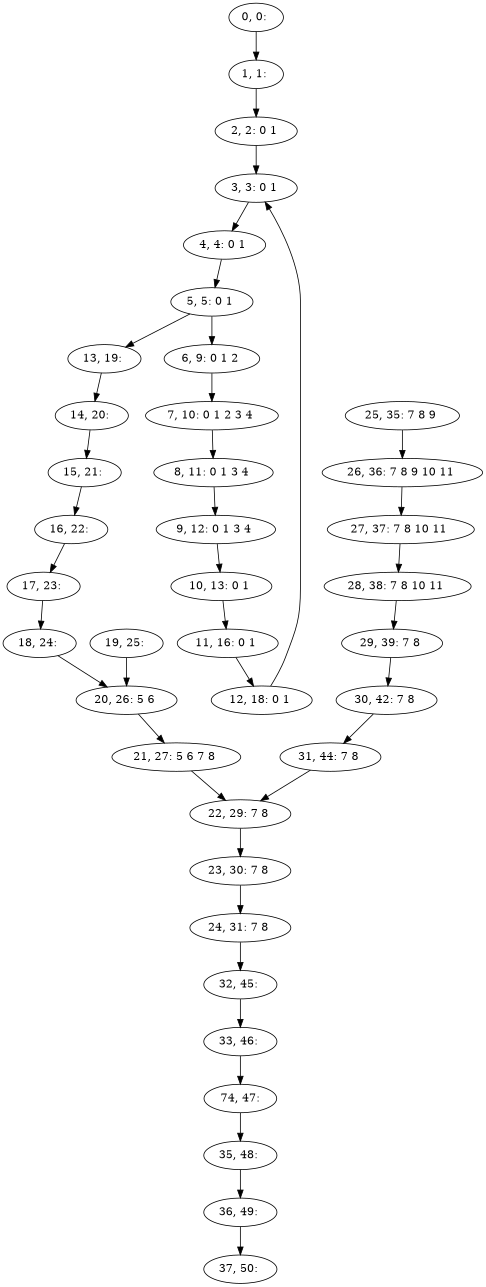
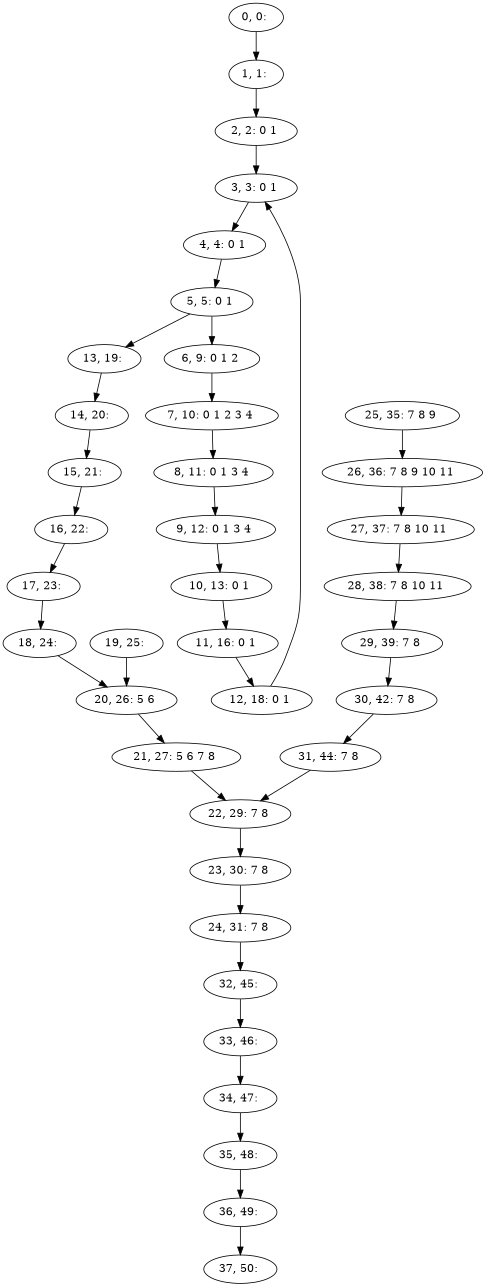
(240, 1098) -> (240, 1098)
